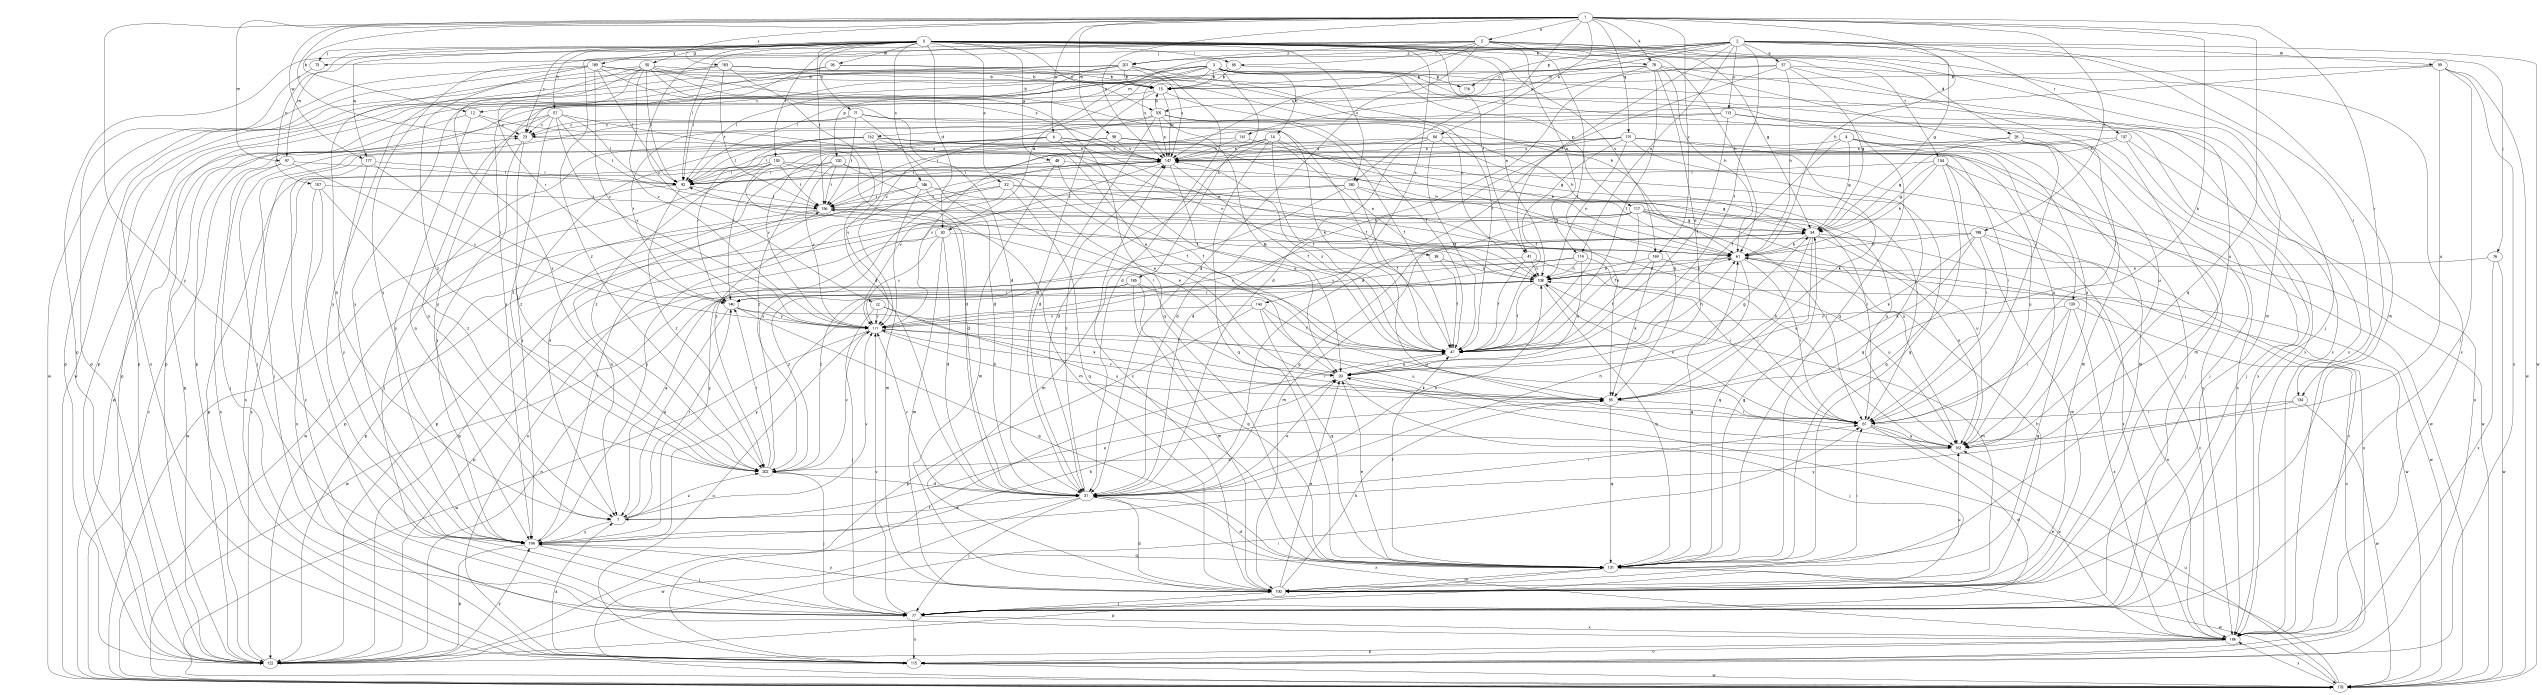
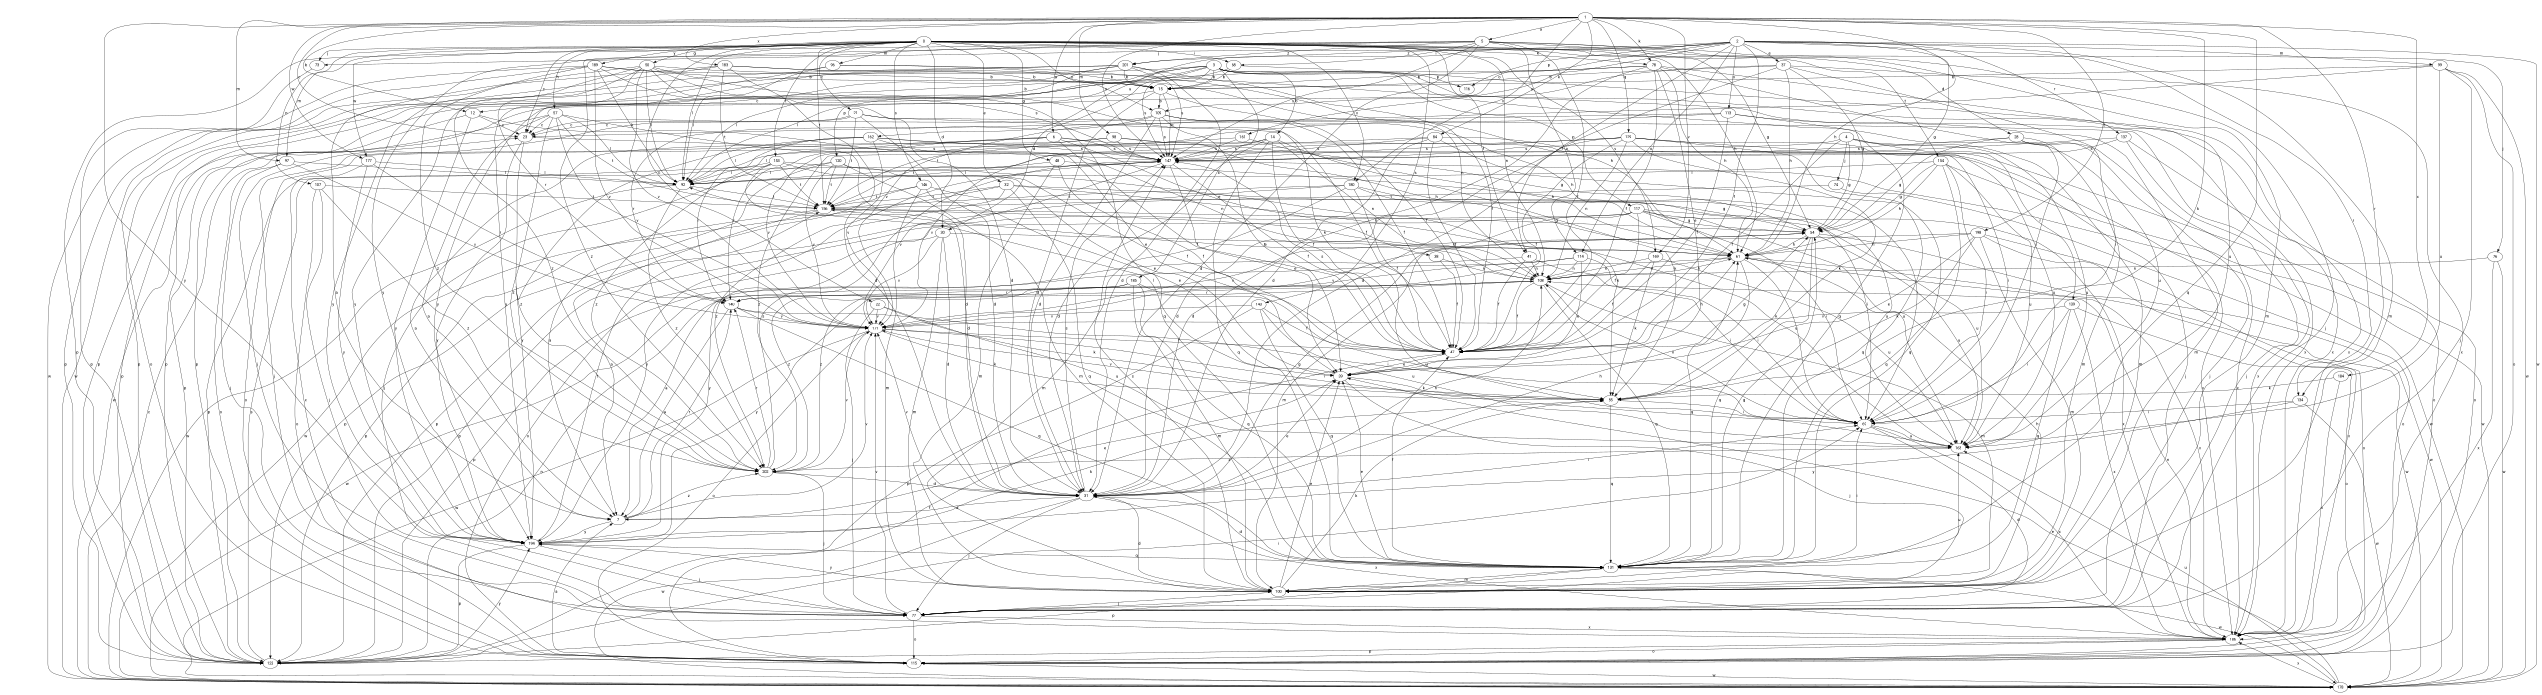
(1130, 89) -> (1130, 89)
(1155, 102) -> (1159, 101)
(632, 125) -> (632, 125)
none -> (1836, 185)
none -> (2341, 376)
none -> (2354, 645)
